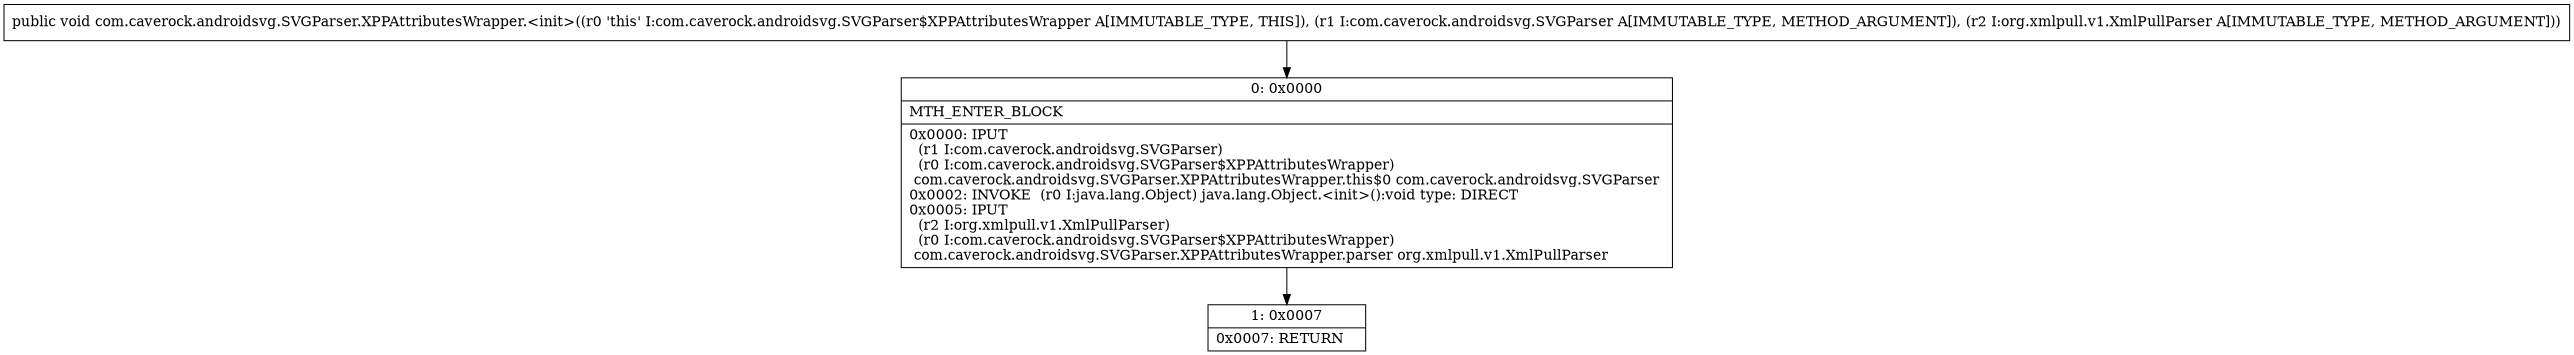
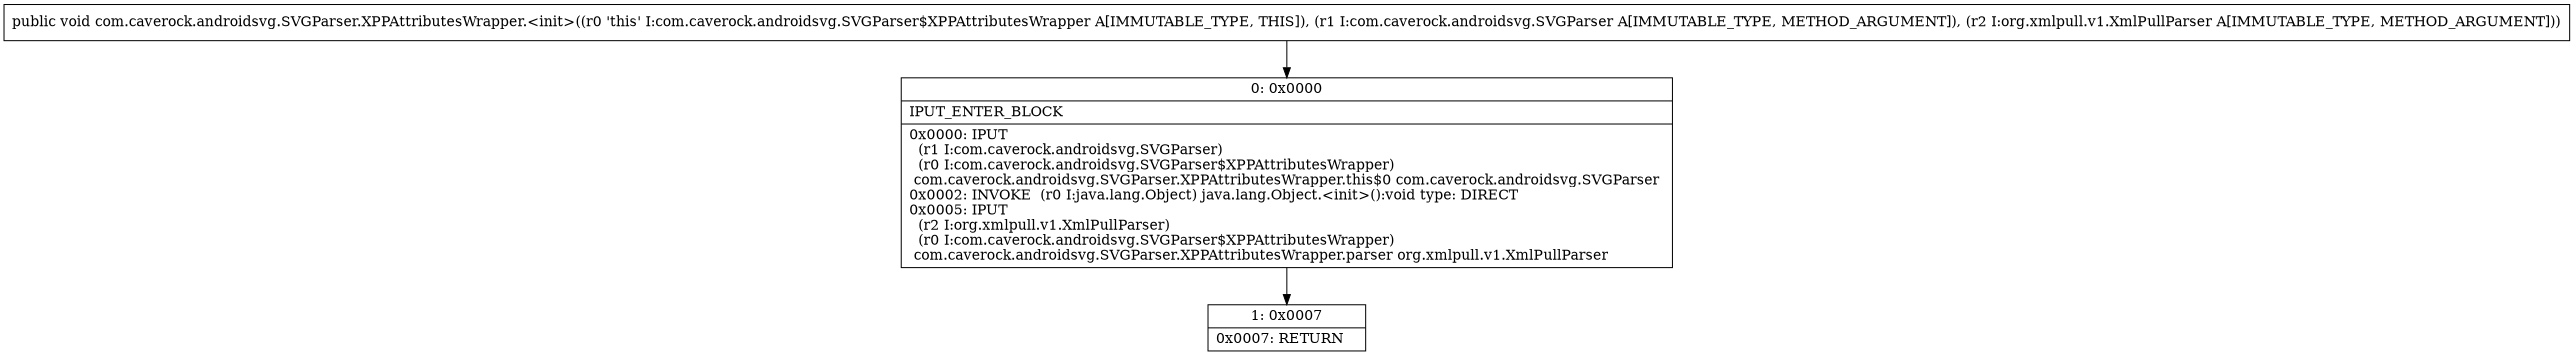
(987, 112) -> (987, 112)
